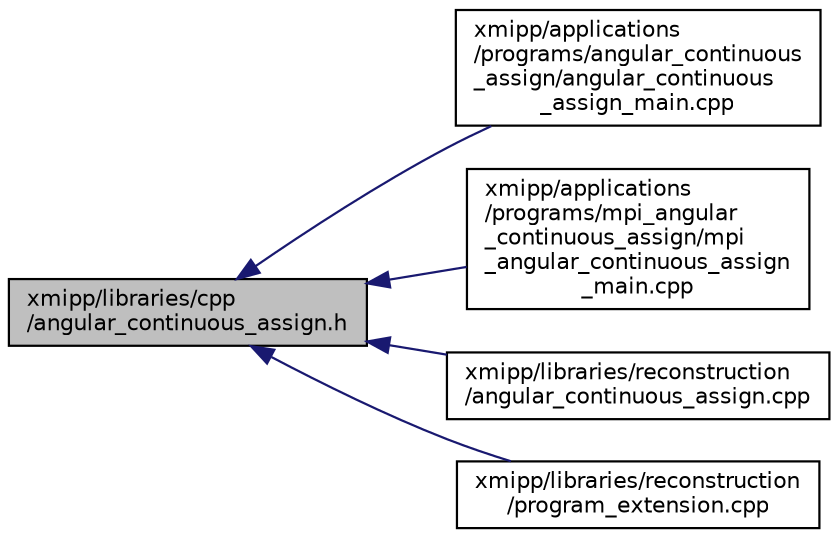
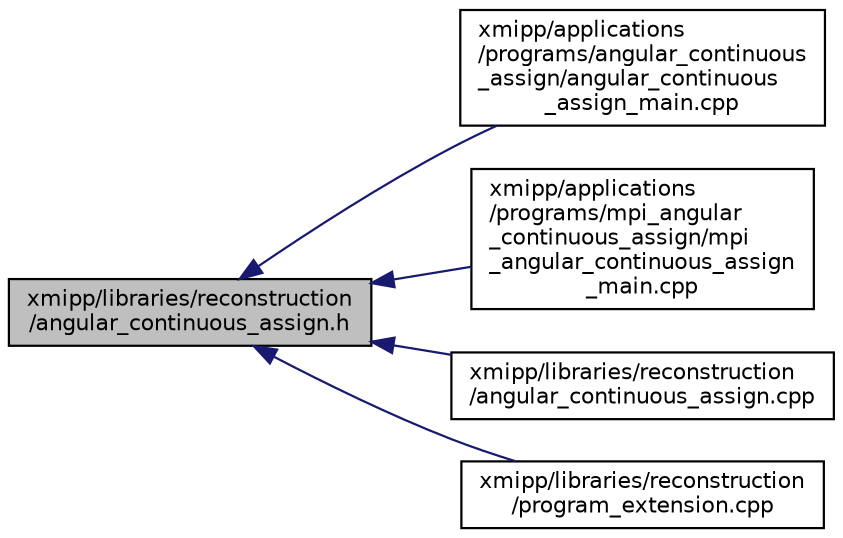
(188, 312) -> (190, 312)
